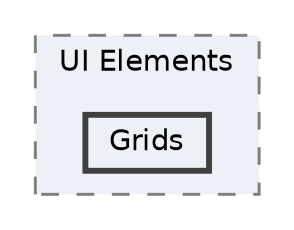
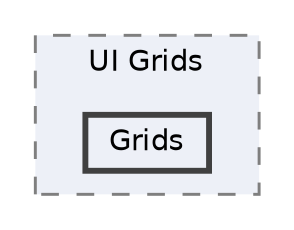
(147, 63) -> (147, 63)
